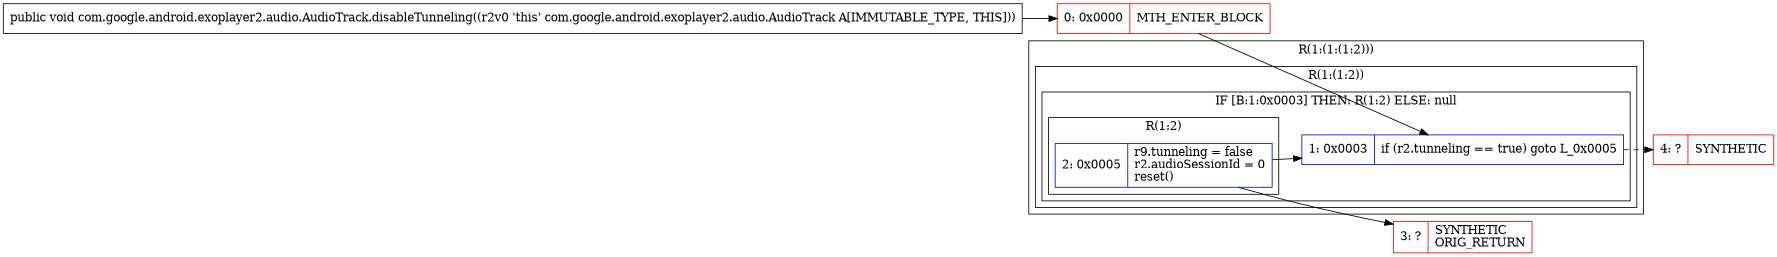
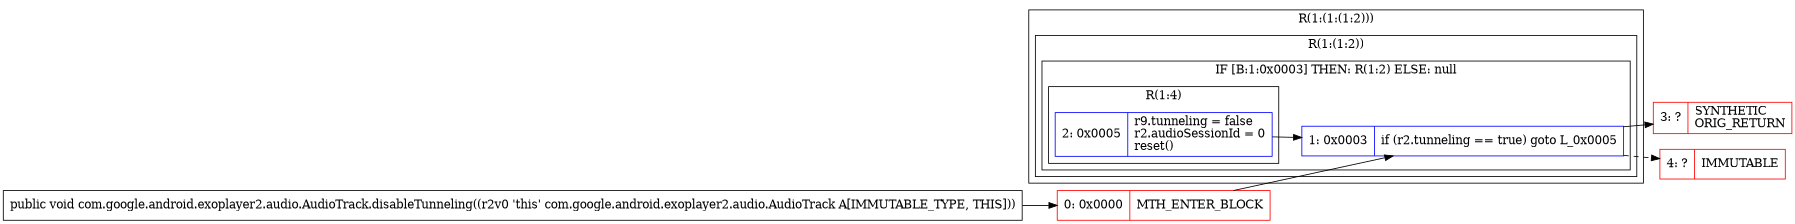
(1164, 127) -> (1164, 96)
(1731, 149) -> (1740, 164)
(1311, 206) -> (1634, 126)
